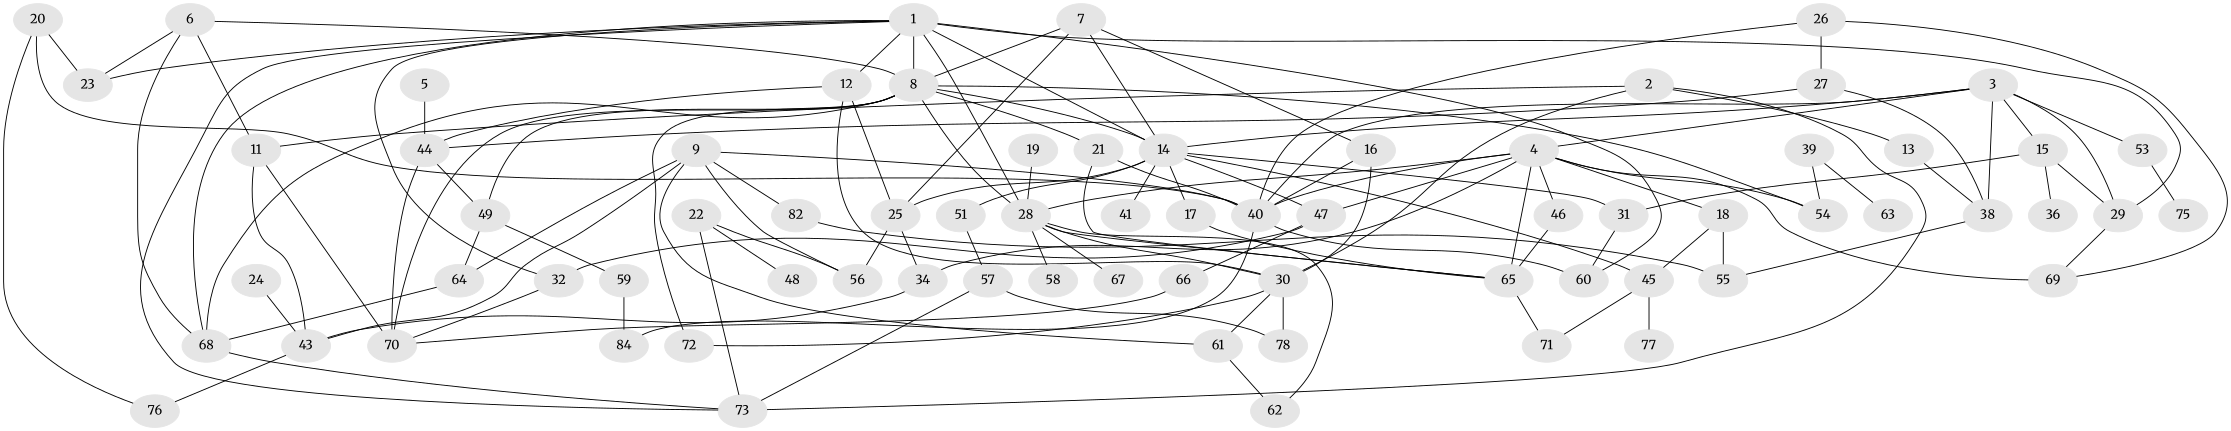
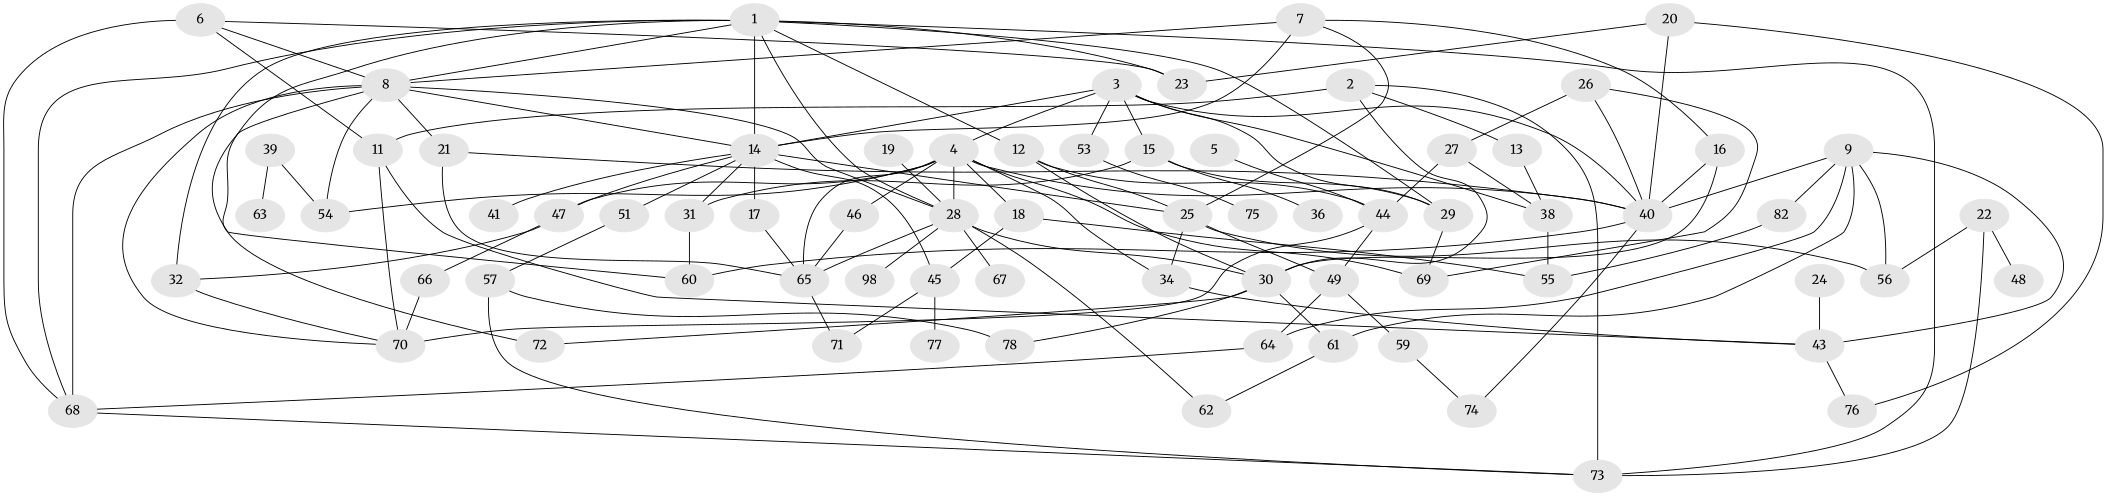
(672, 110) -> (1285, 259)
(1053, 281) -> (870, 281)
(624, 346) -> (1472, 411)
